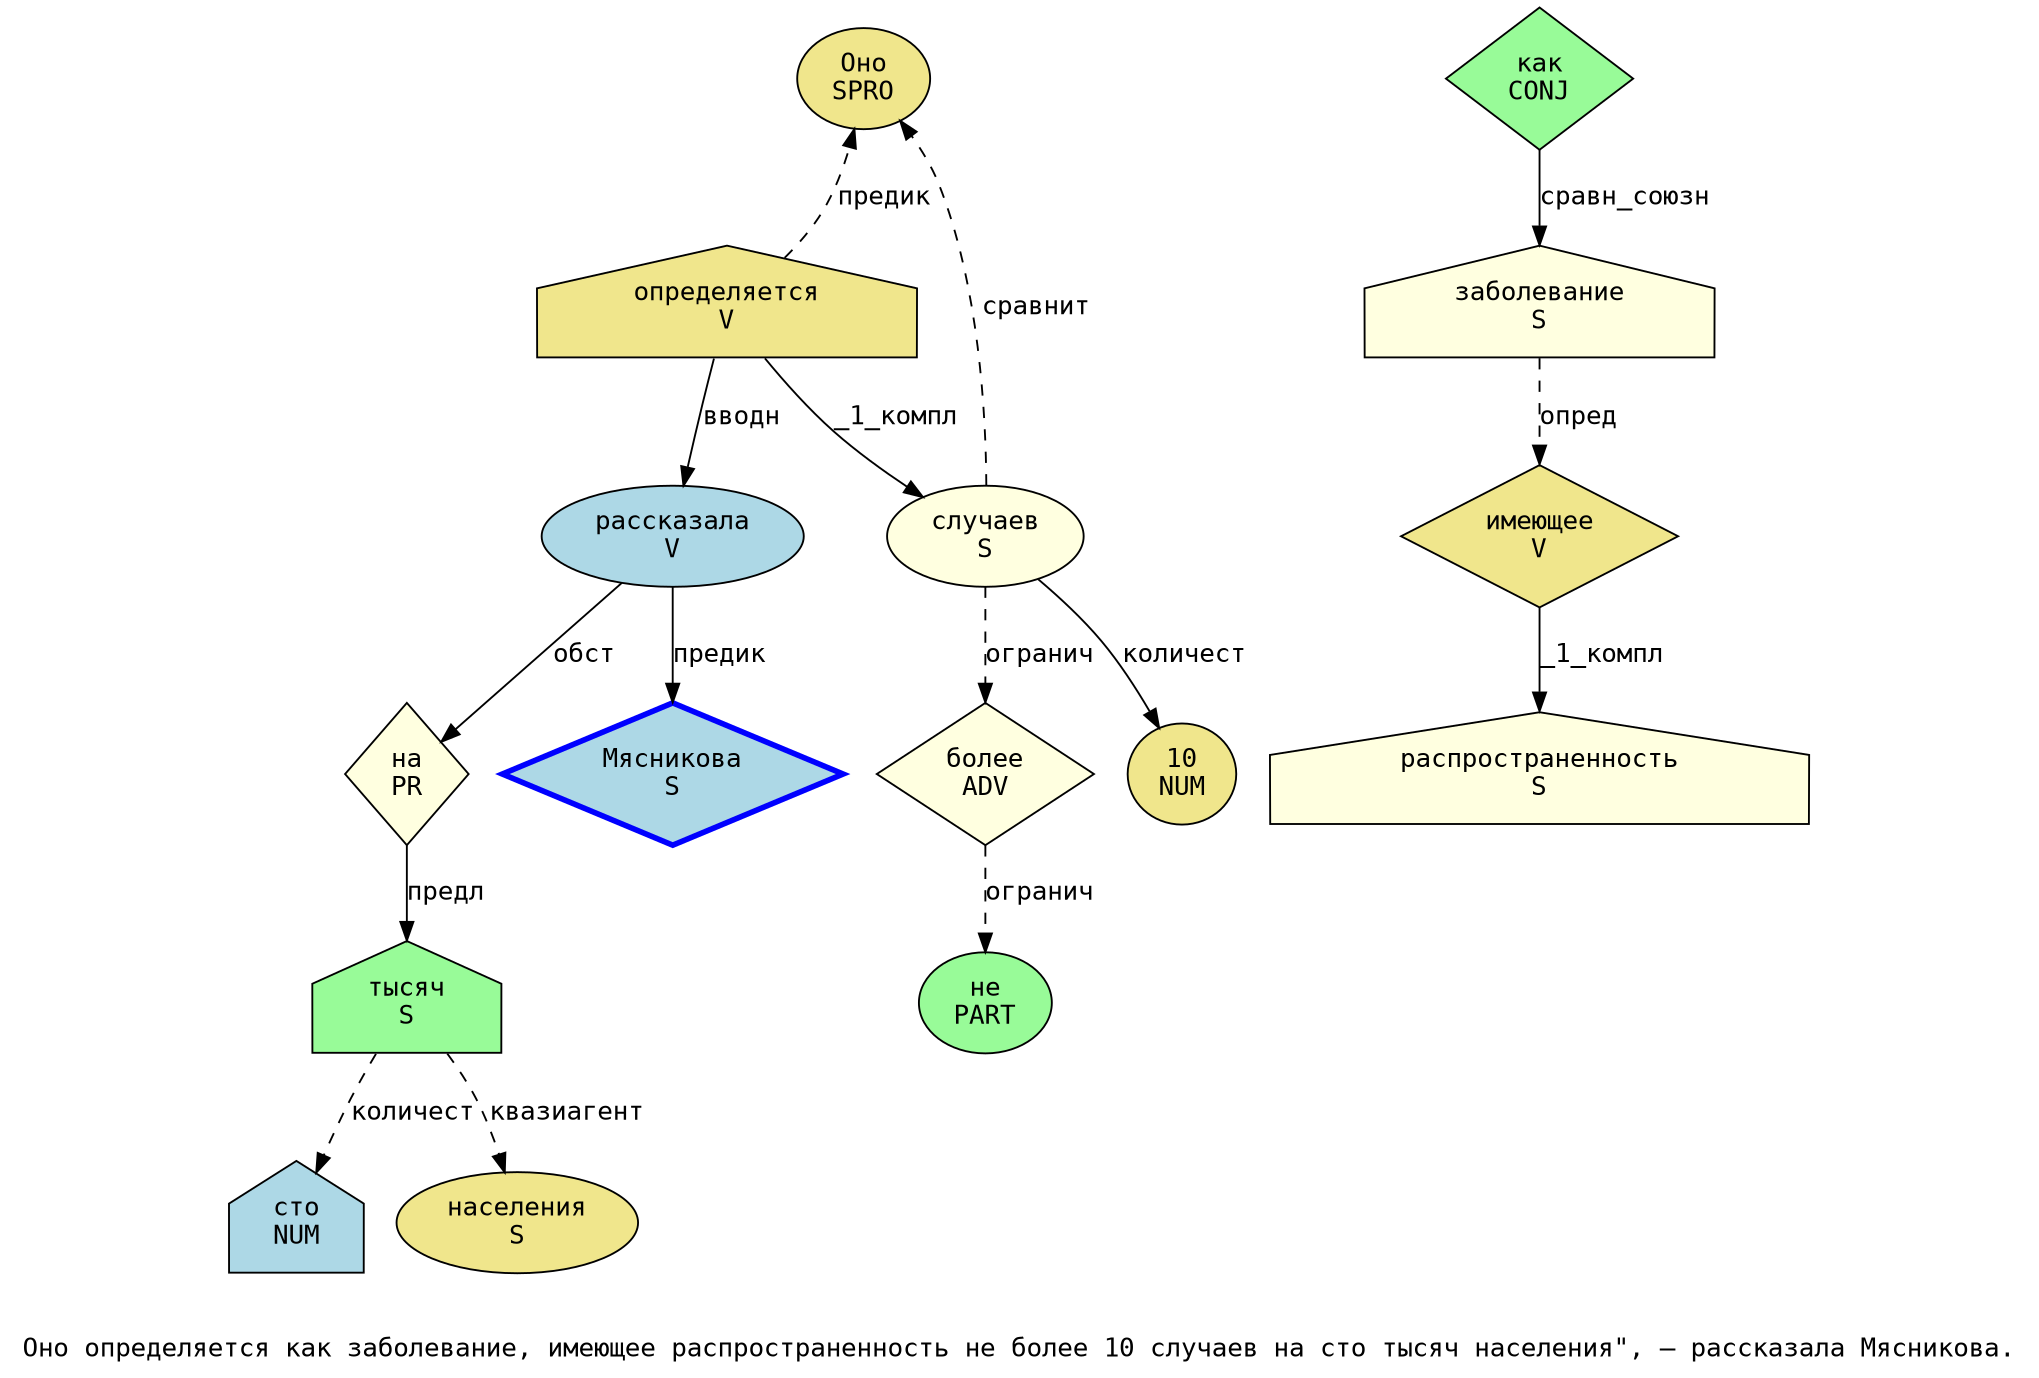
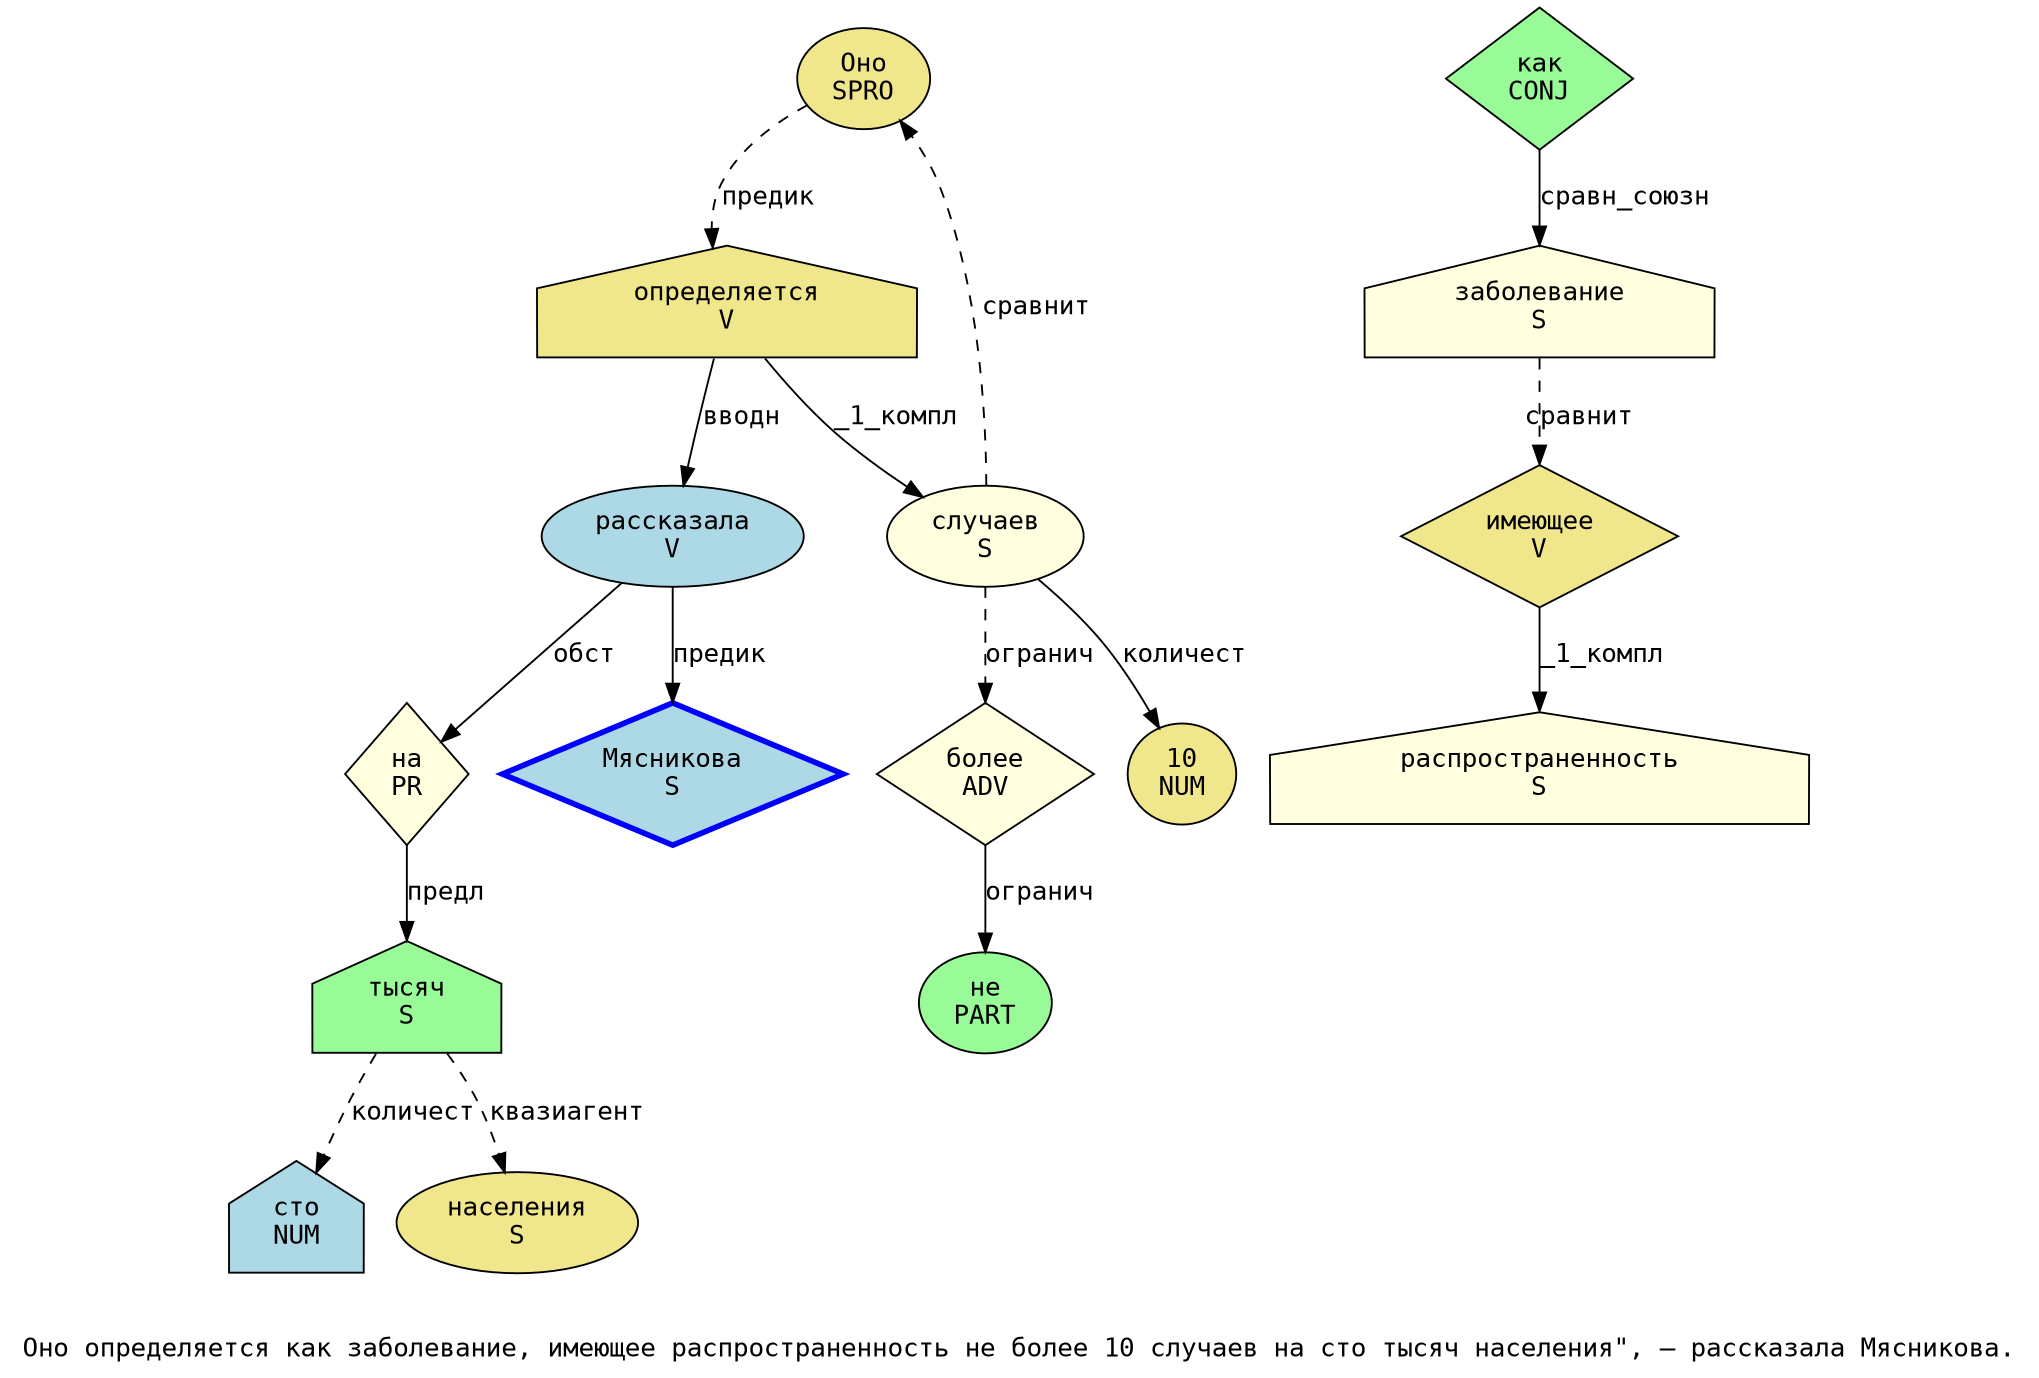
(825, 207) -> (742, 155)
(1579, 417) -> (1579, 417)
(985, 889) -> (985, 889)
